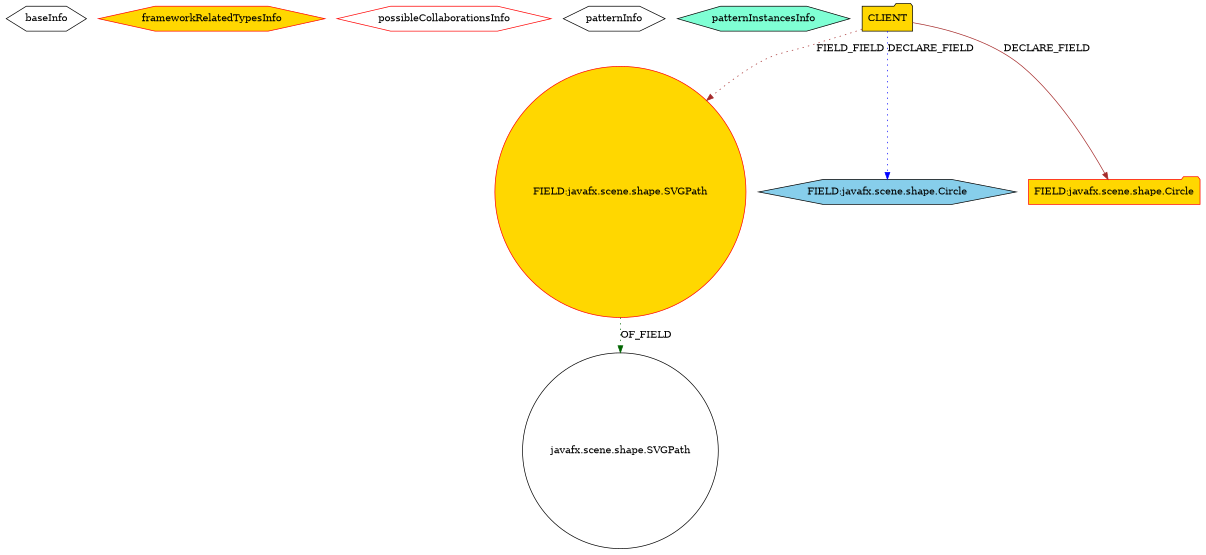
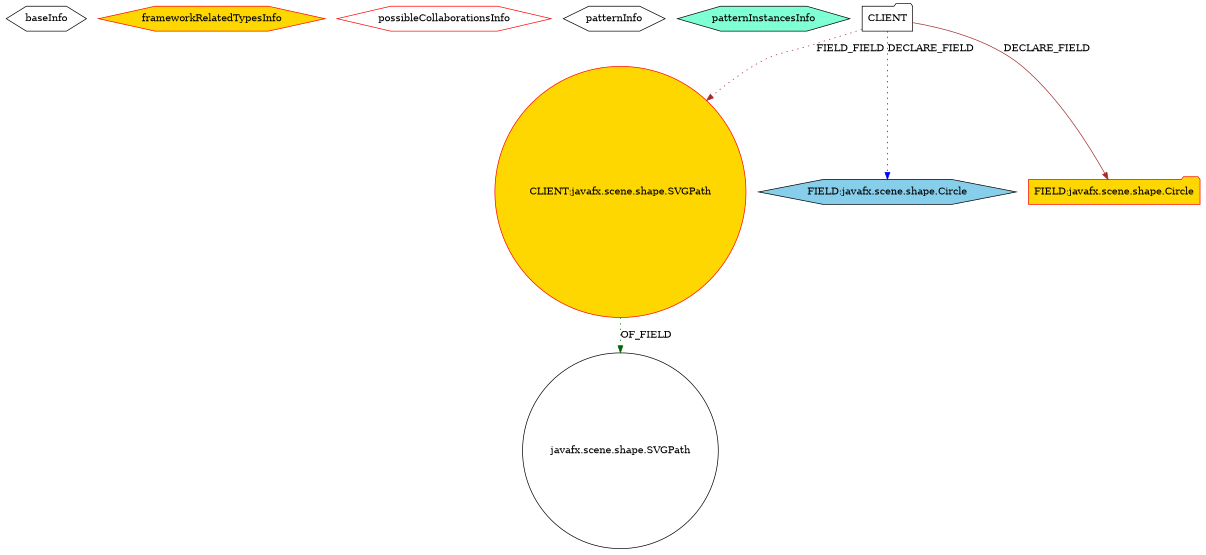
(887, 19) -> (887, 19)
(620, 192) -> (620, 192)
